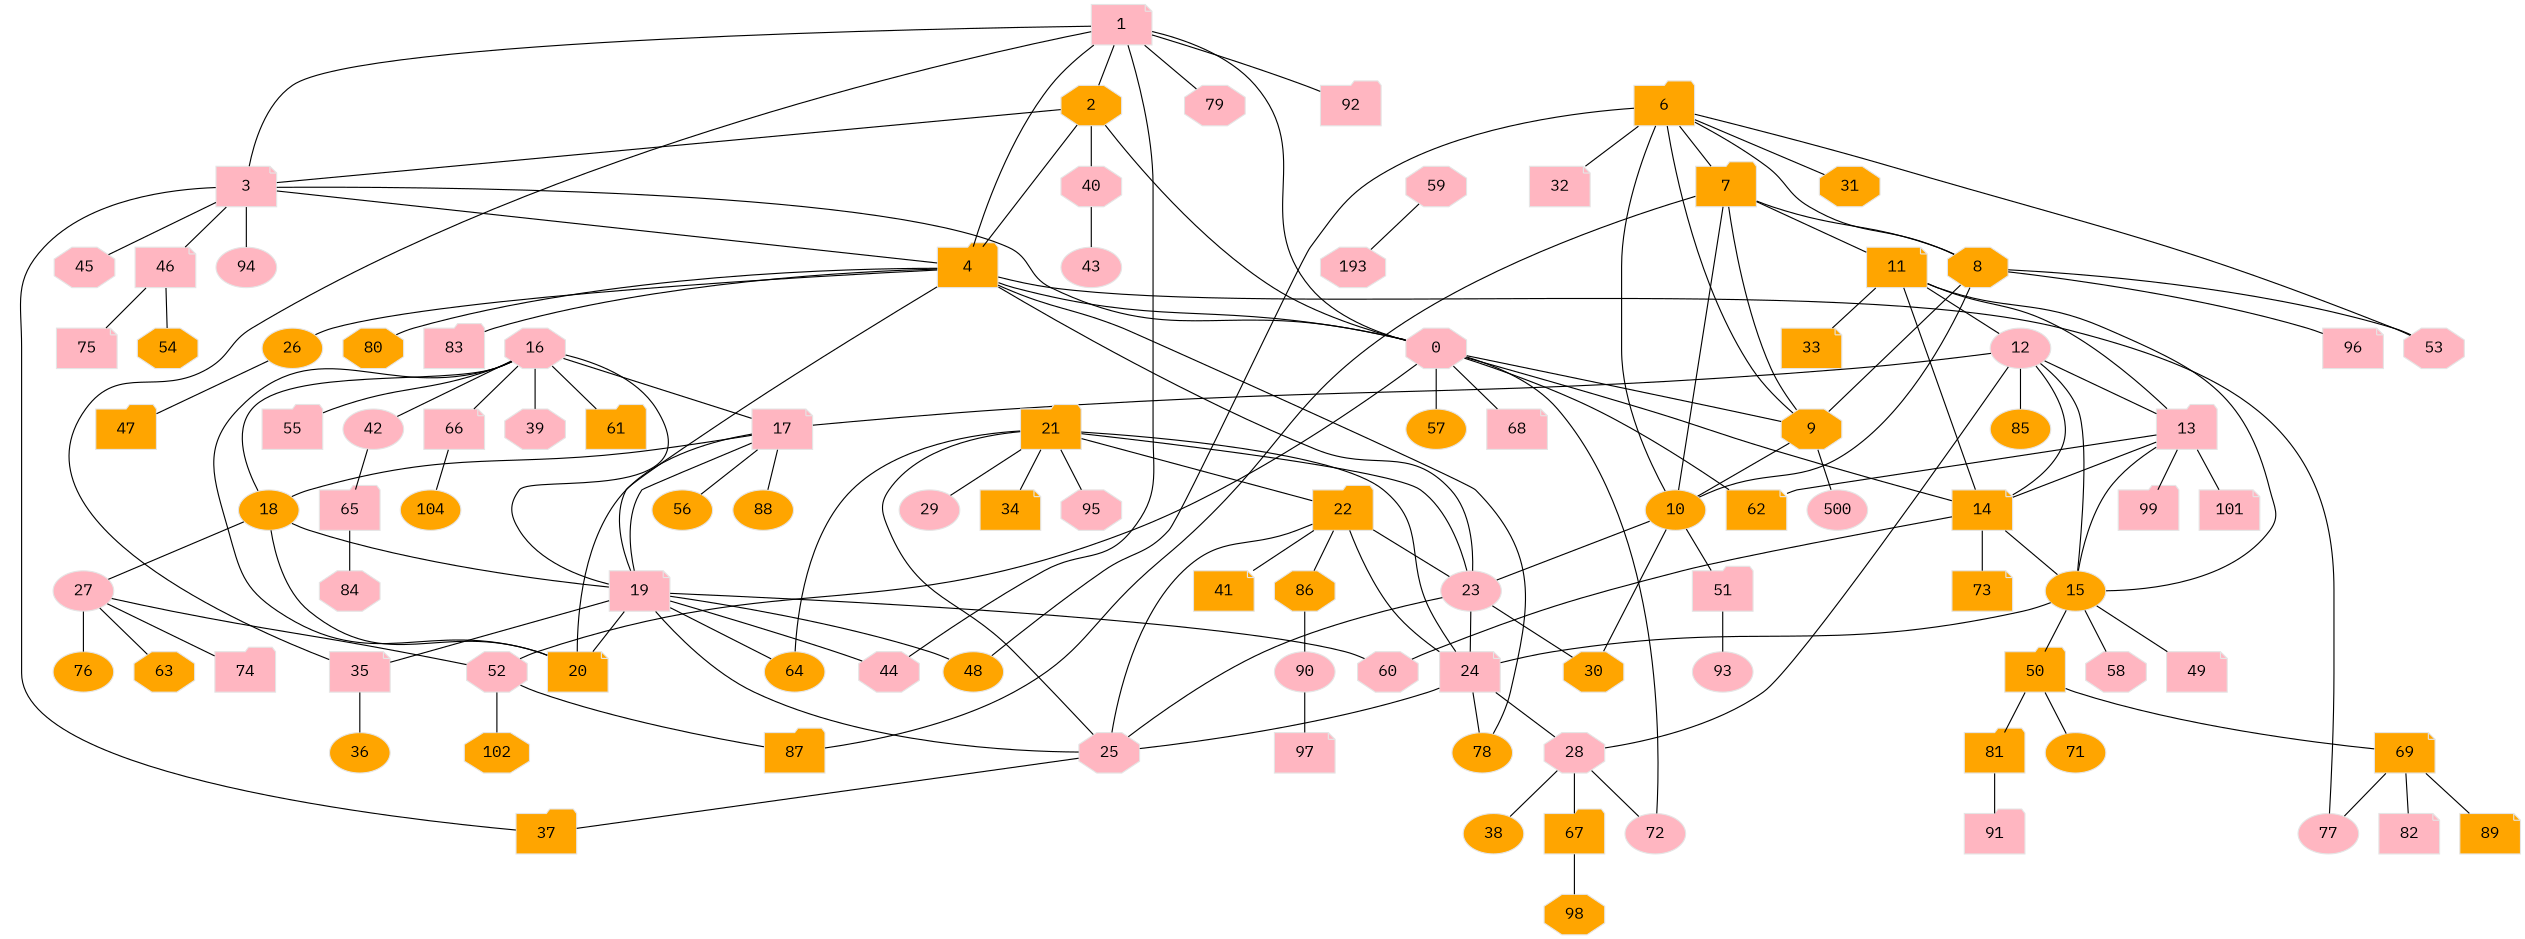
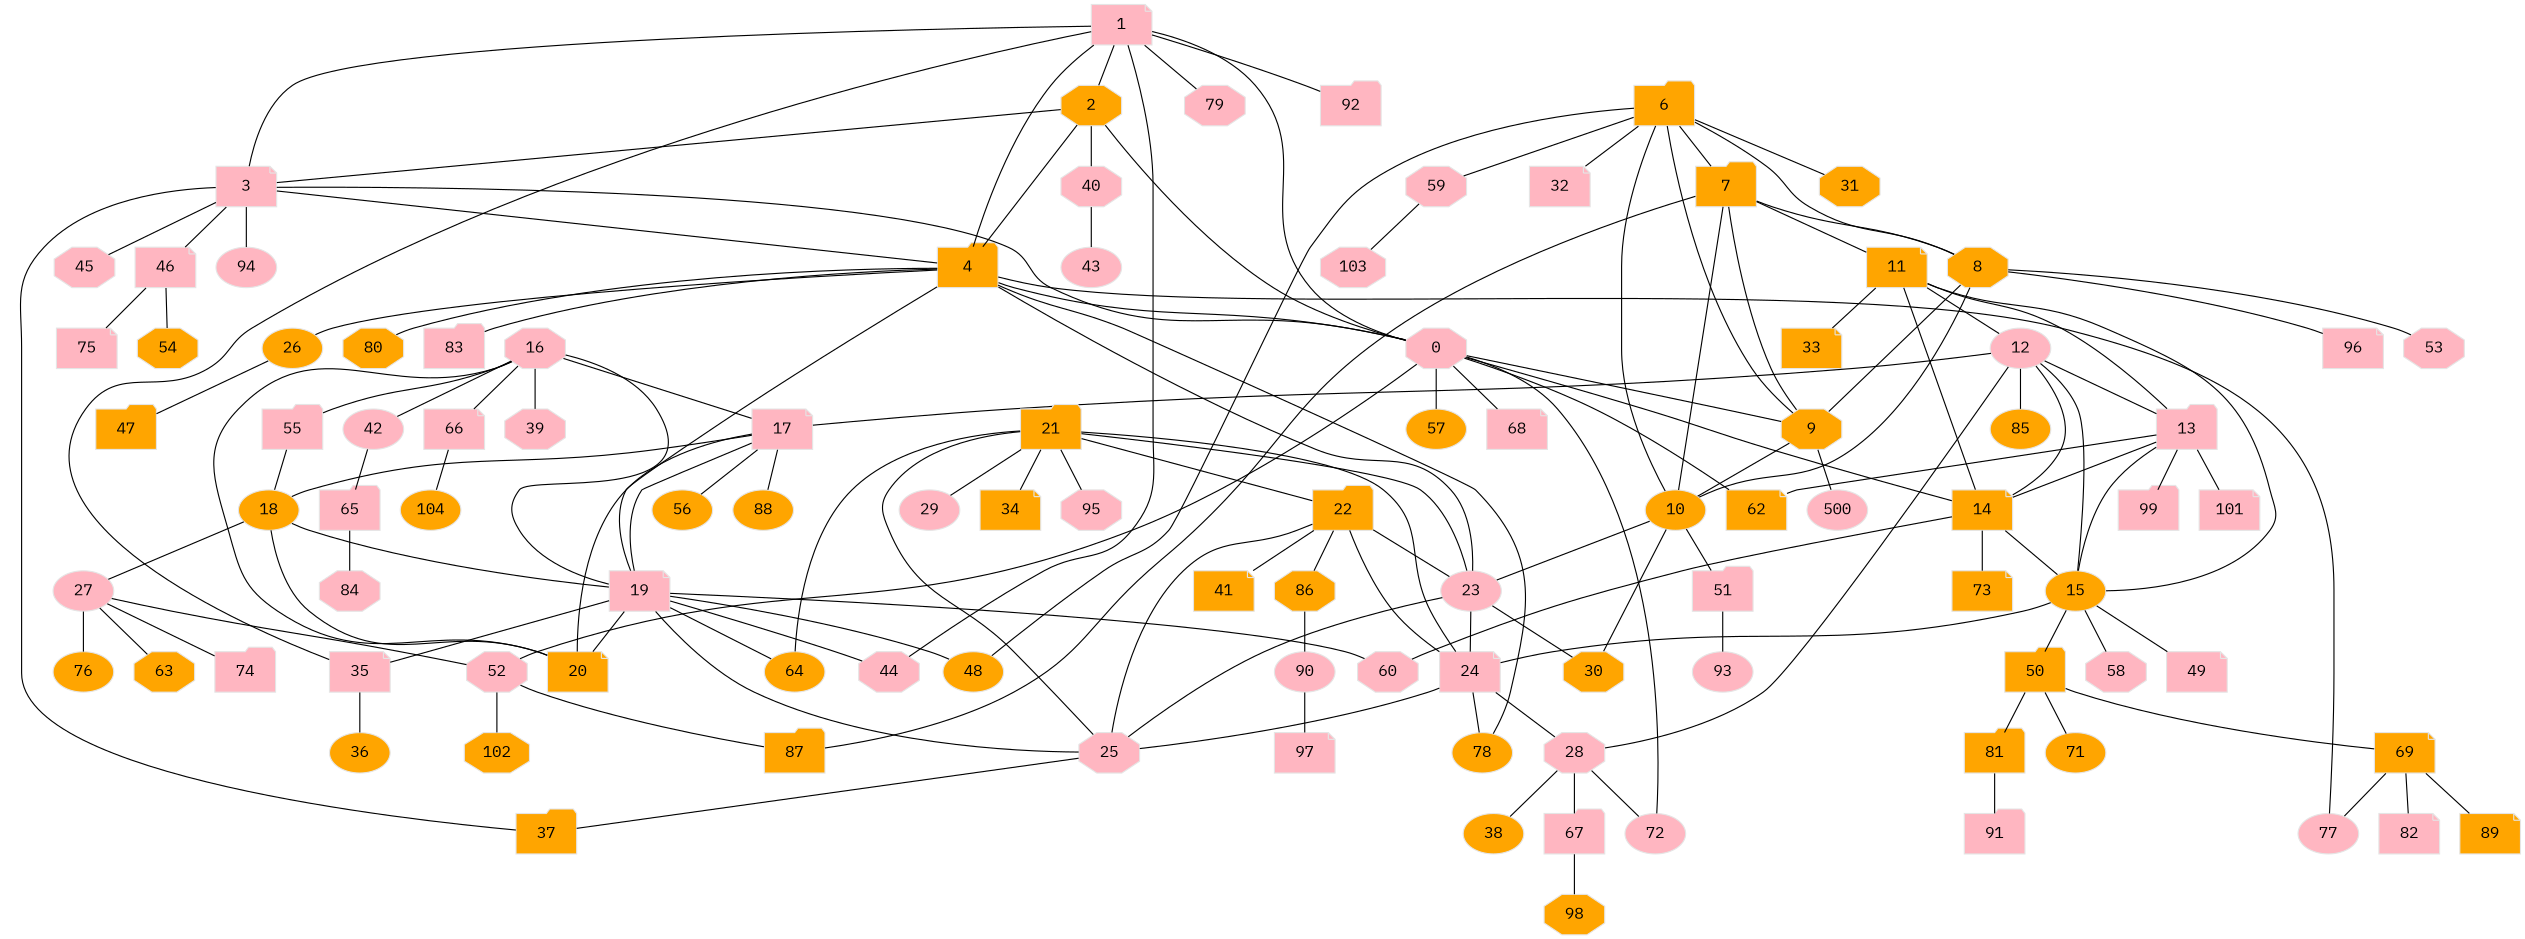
(2056, 214) -> (1549, 147)
(1353, 267) -> (1353, 267)
(337, 382) -> (281, 470)
(616, 429) -> none
(1574, 834) -> (1574, 834)
